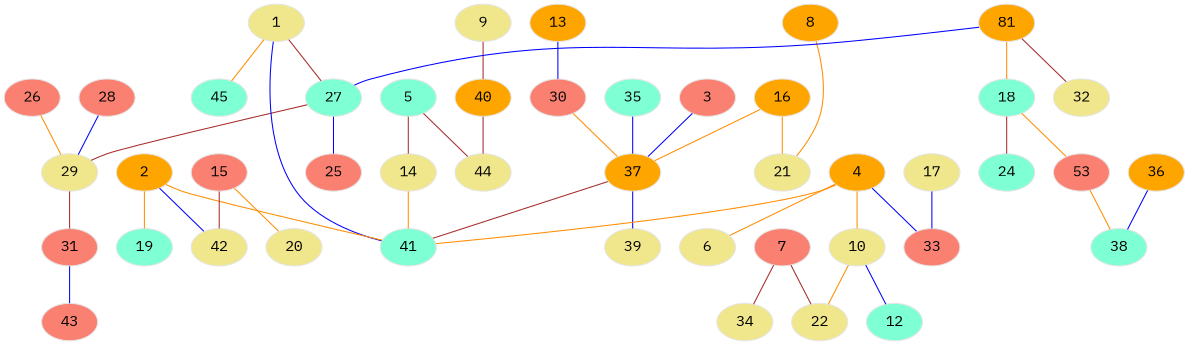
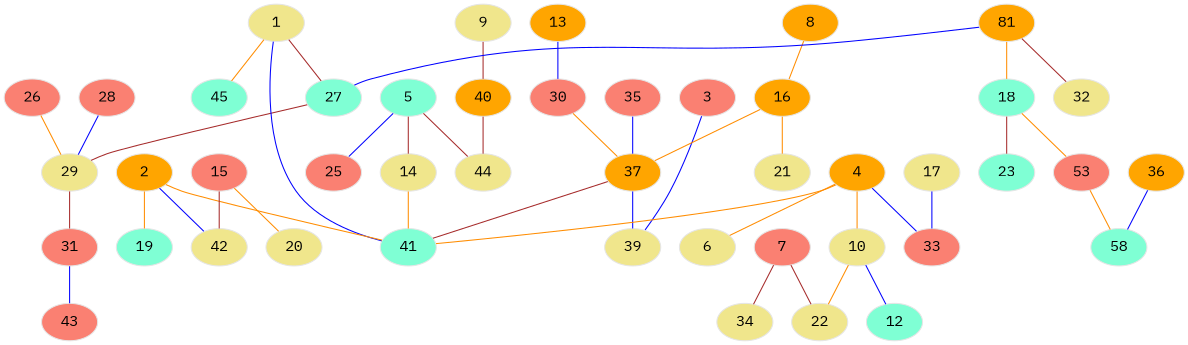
(633, 98) -> (633, 98)
(823, 102) -> (796, 60)
(333, 135) -> (371, 135)
(670, 135) -> (678, 175)
(1007, 172) -> (1007, 172)
(1119, 247) -> (1119, 247)
